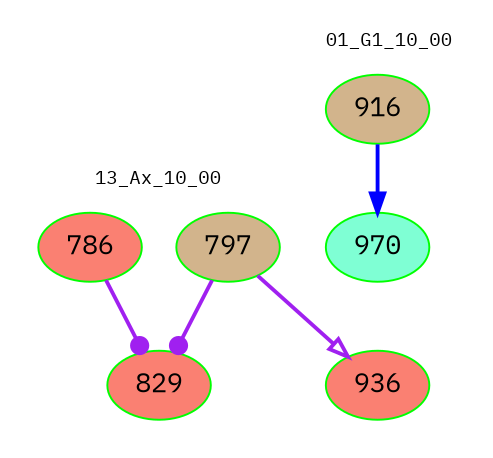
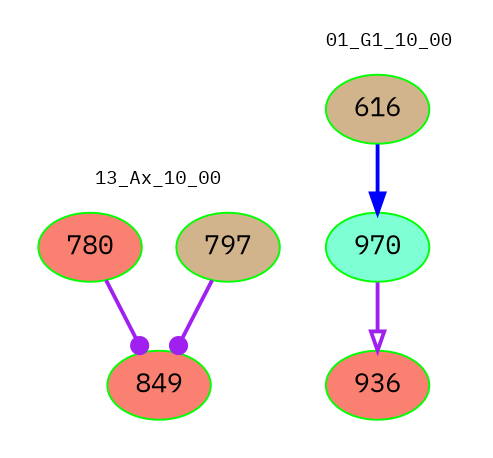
(378, 109) -> (378, 109)
(90, 247) -> (90, 247)
(282, 298) -> (378, 307)
(159, 385) -> (159, 385)
